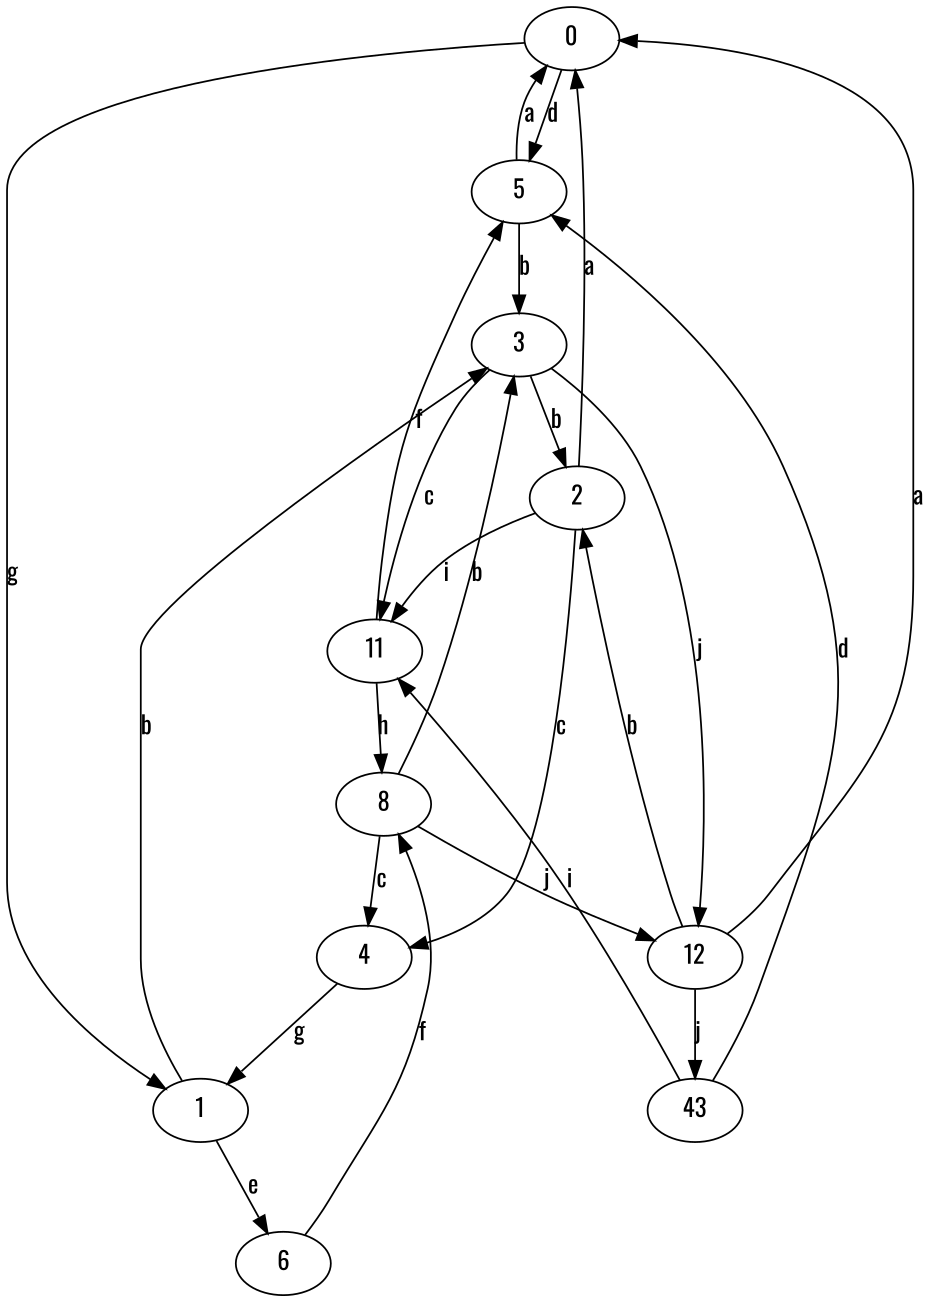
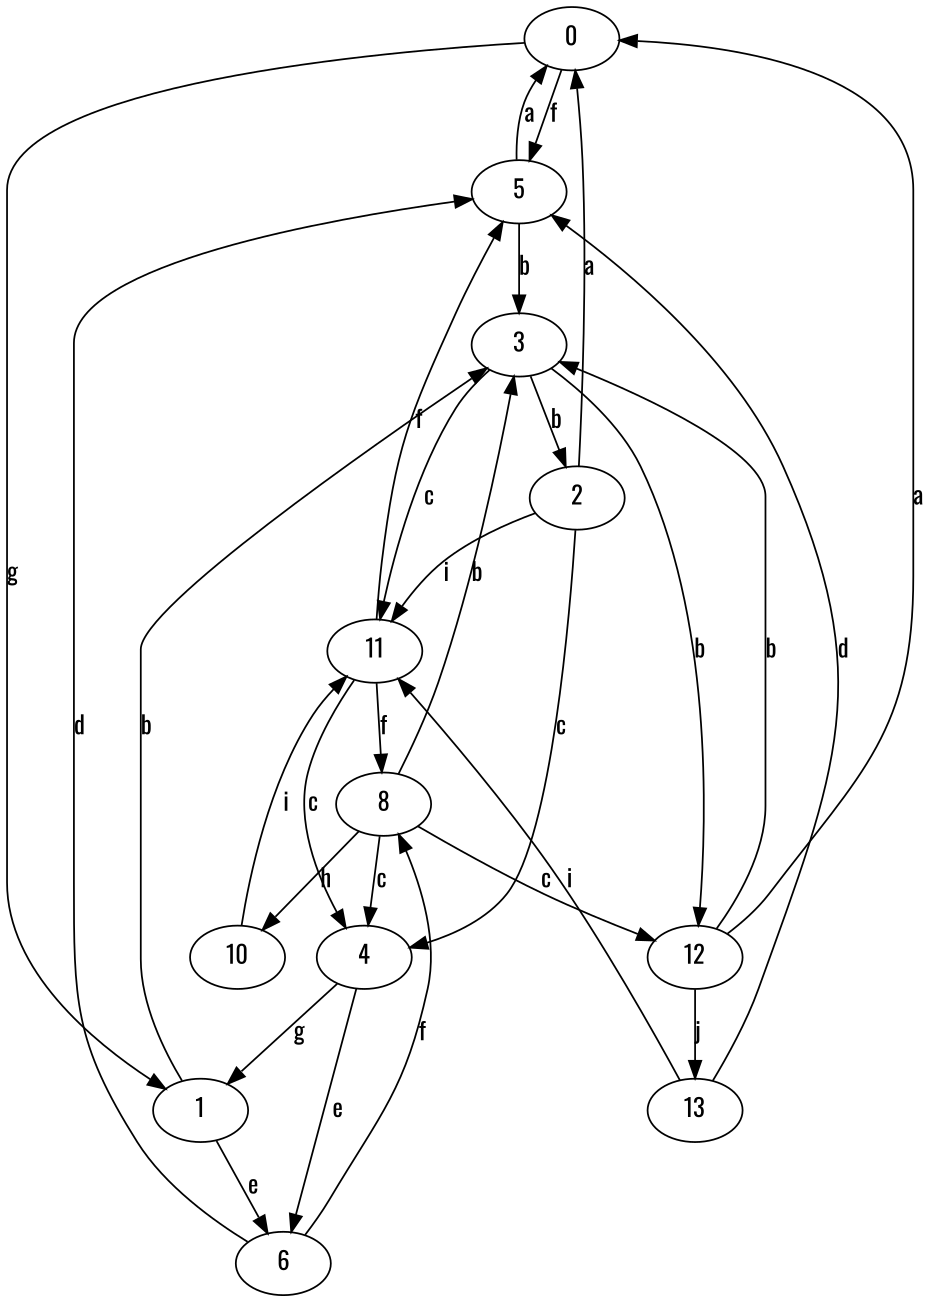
(553, 115) -> (553, 115)
none -> (74, 613)
(700, 651) -> (700, 651)
(384, 728) -> (384, 728)
(628, 738) -> (765, 601)
none -> (305, 793)
(547, 881) -> (547, 881)
none -> (238, 957)
none -> (326, 1102)
(695, 1110) -> (695, 1110)
